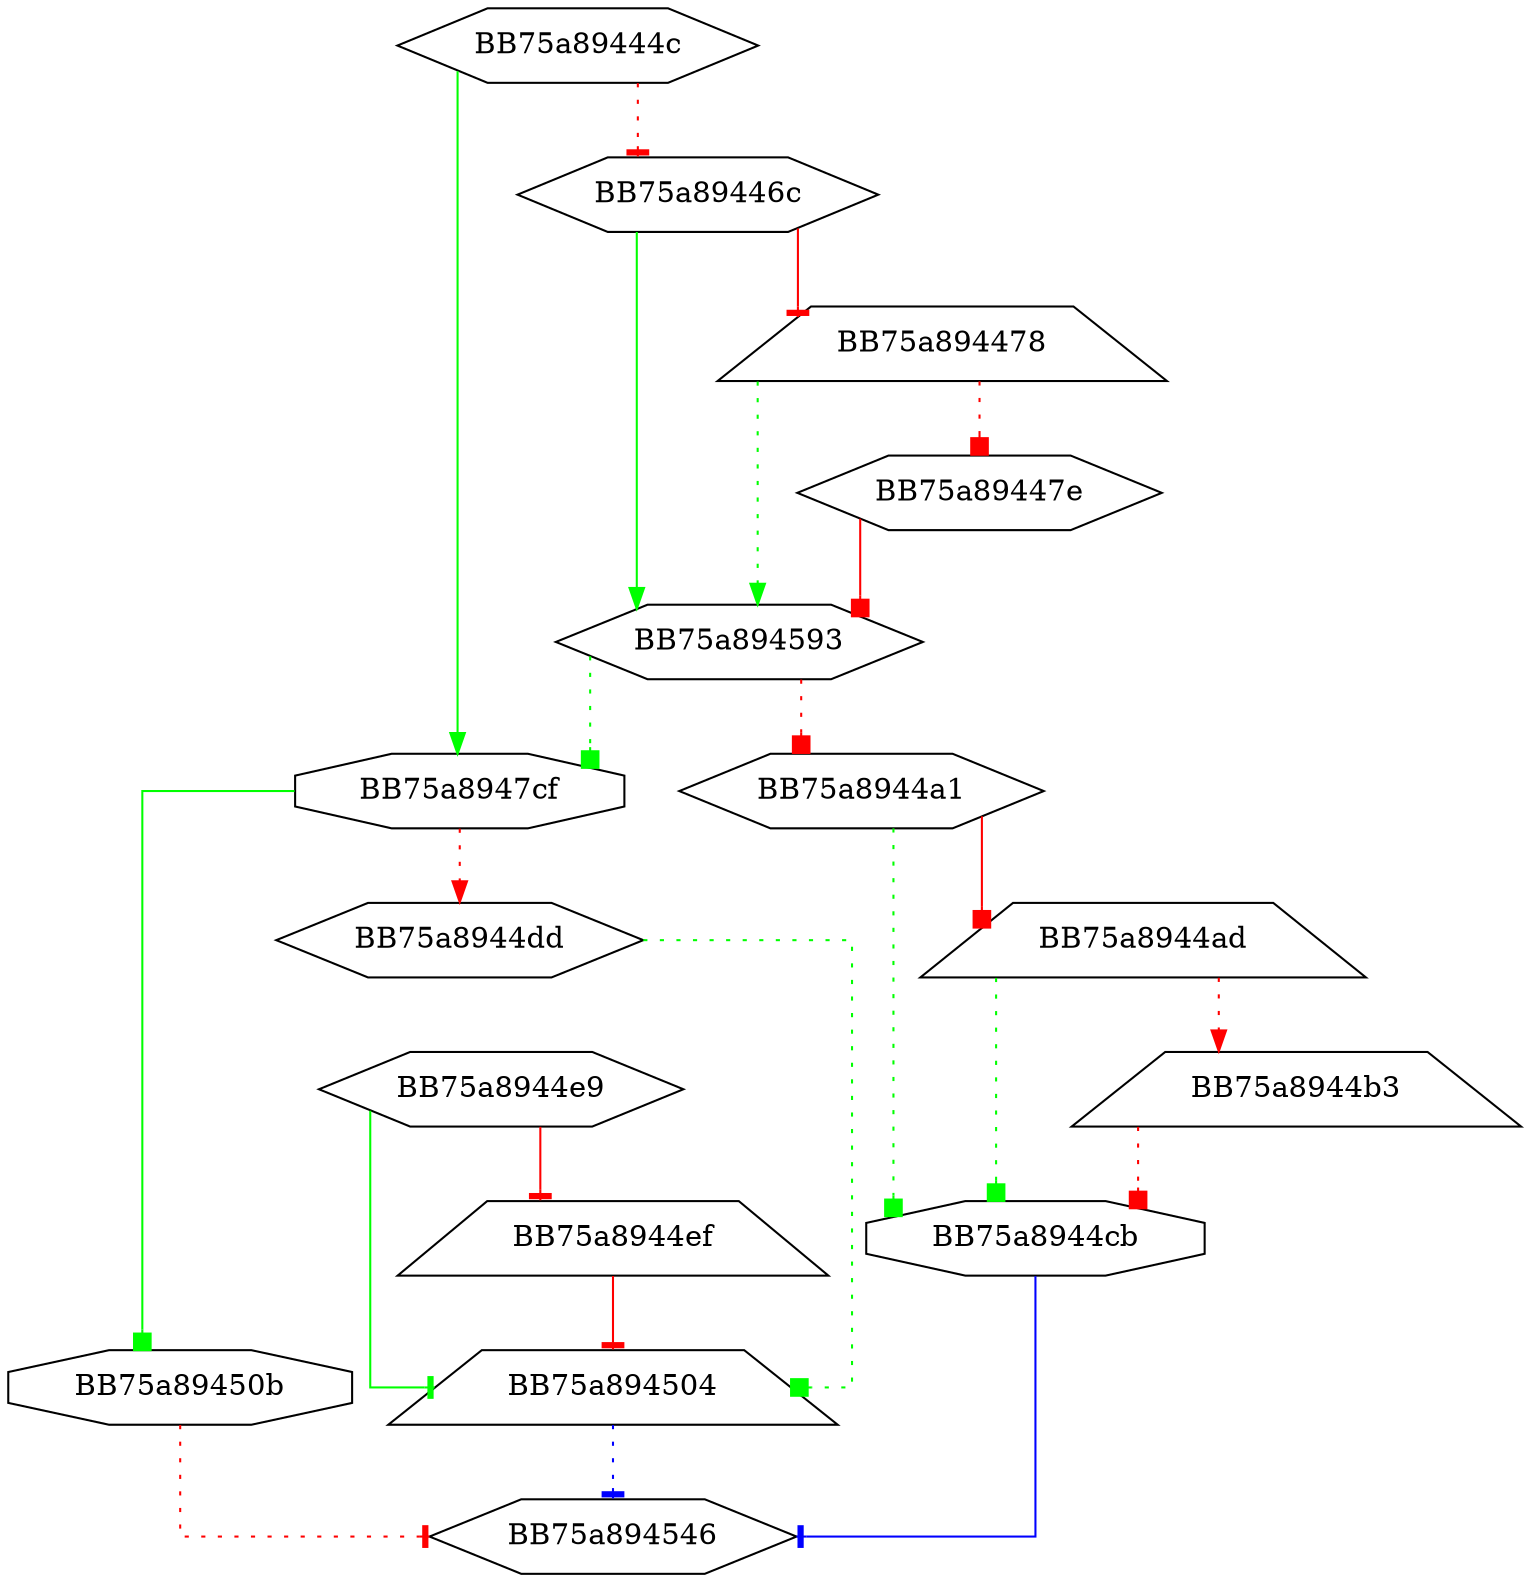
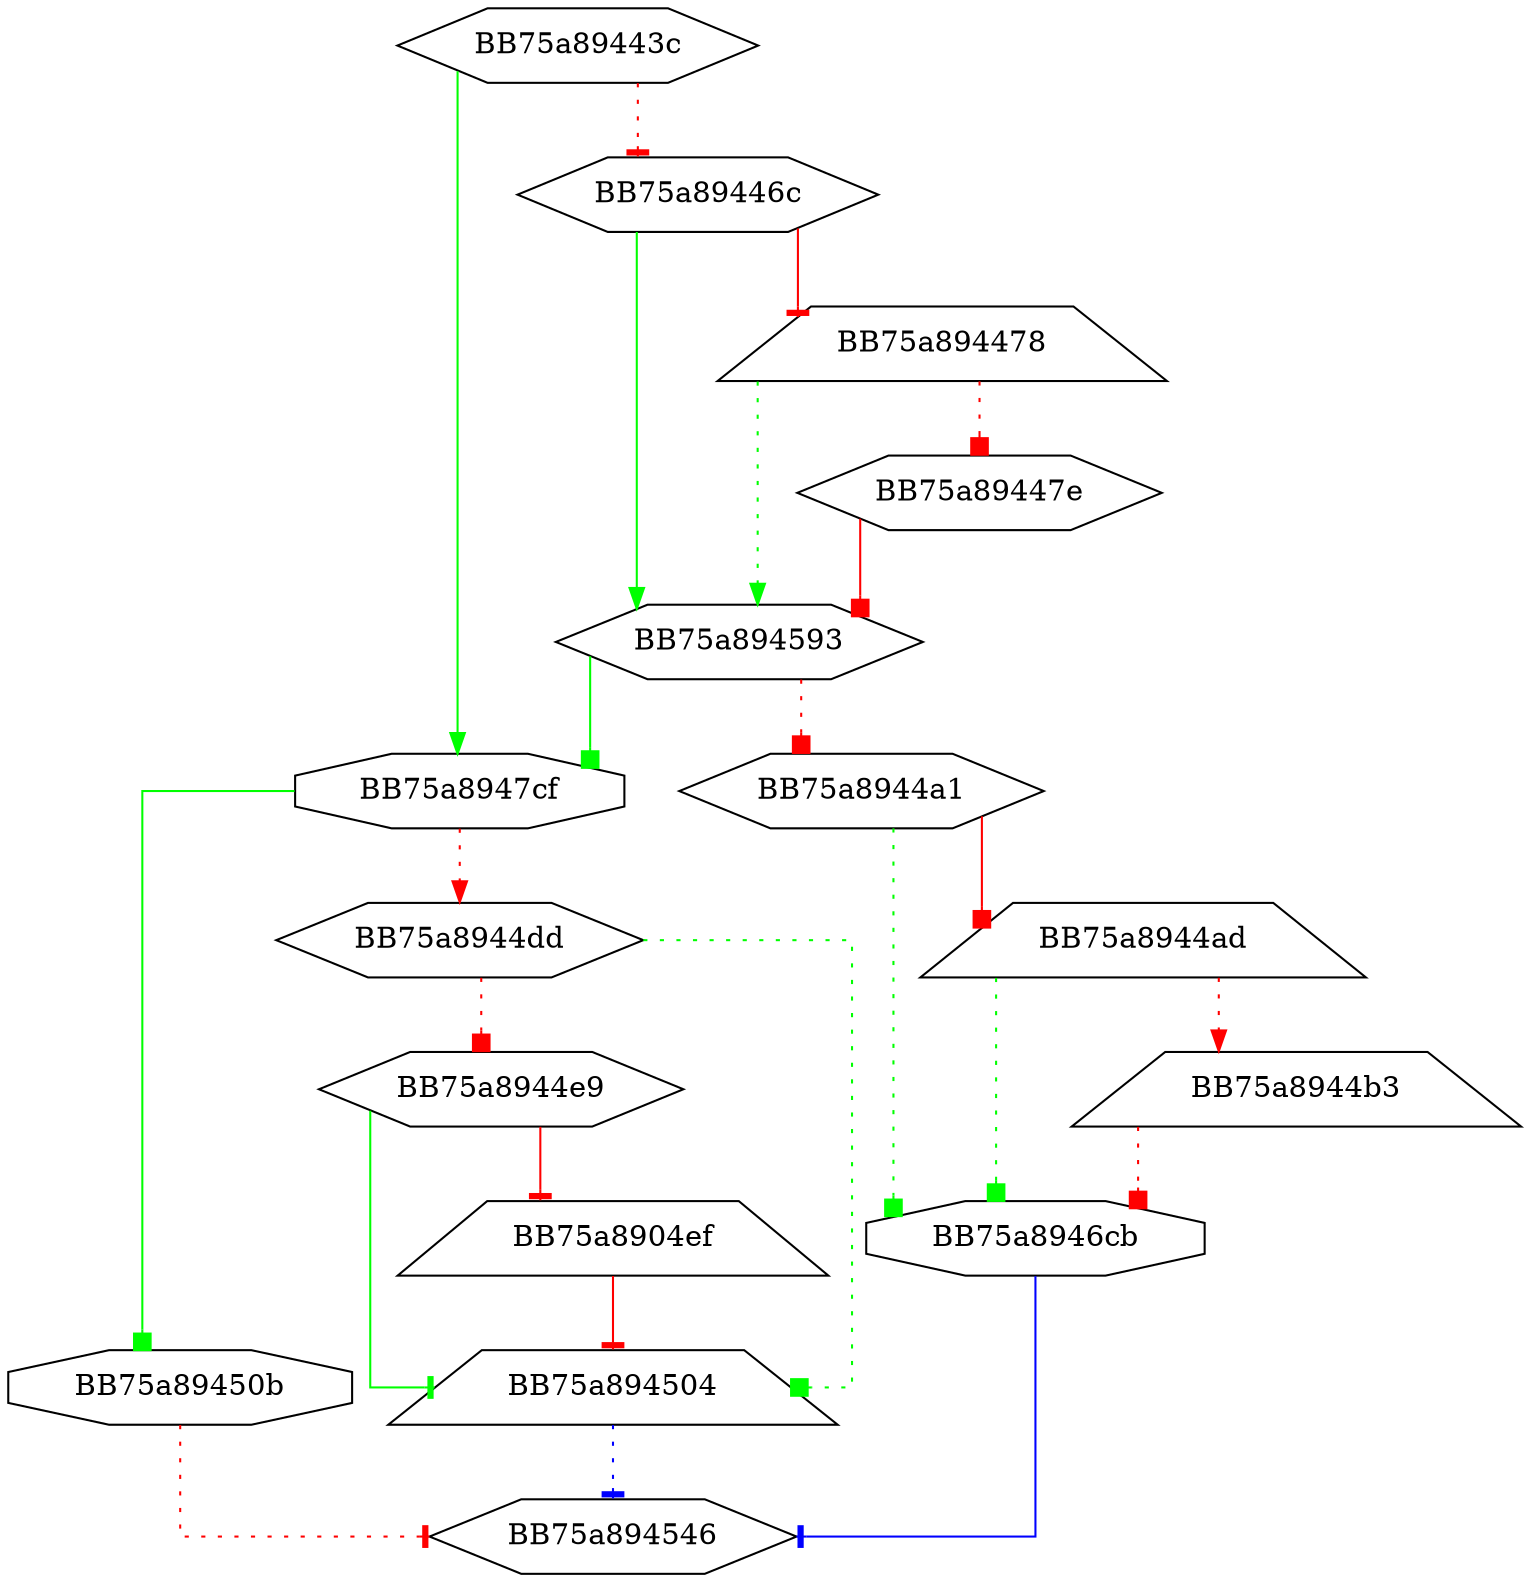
(578, 46) -> (578, 46)
(590, 702) -> (590, 702)
none -> (481, 1004)
(613, 1238) -> (613, 1238)
(1035, 1238) -> (1035, 1238)
